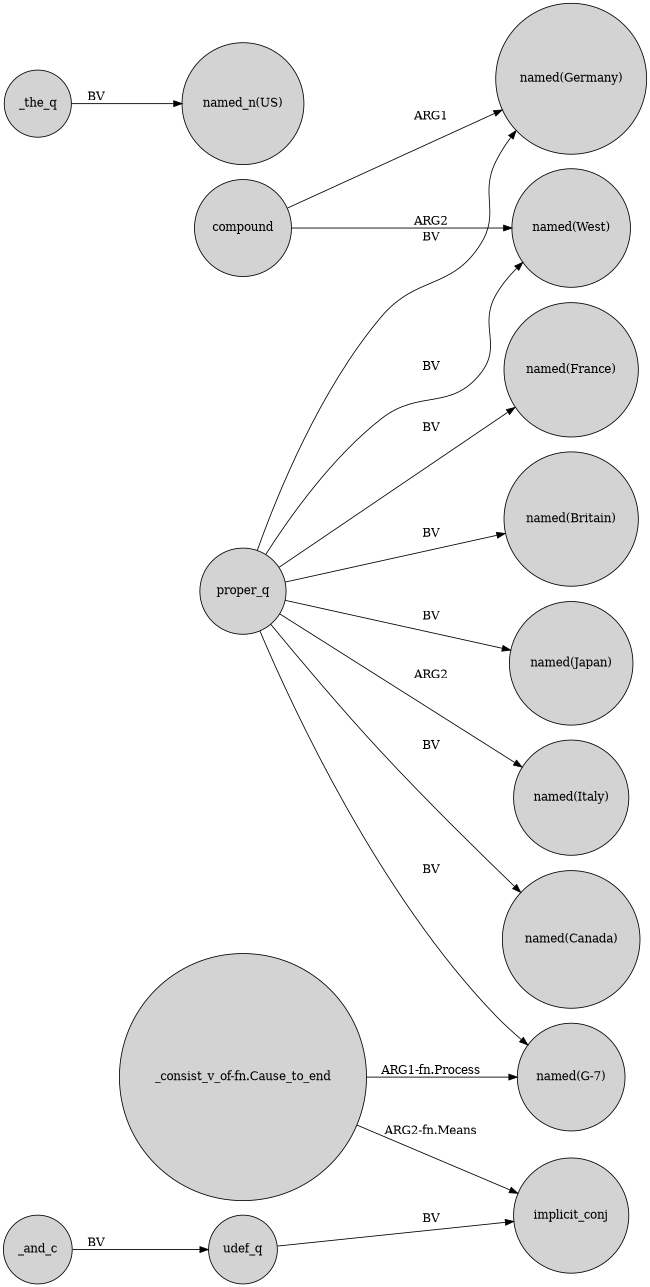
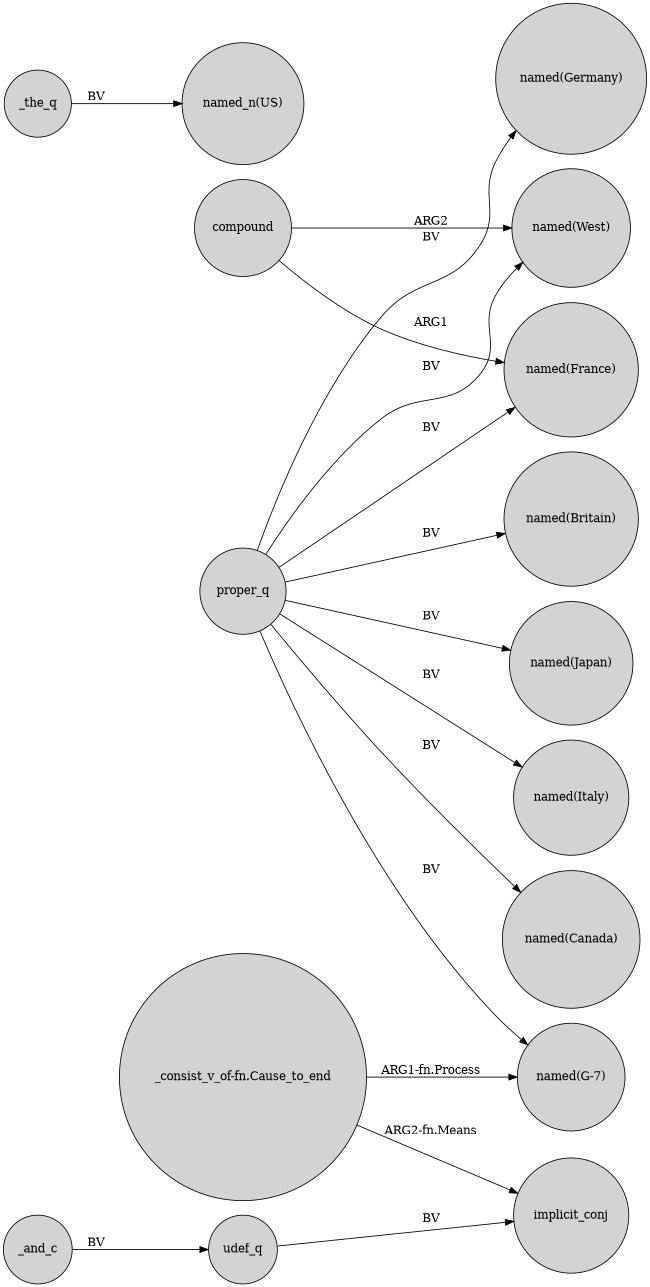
(391, 161) -> (379, 328)
(431, 675) -> (431, 675)
